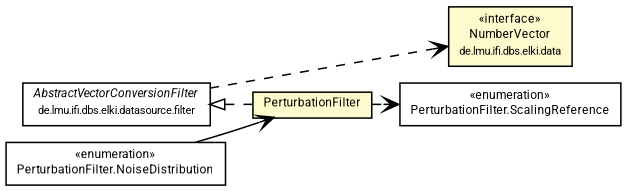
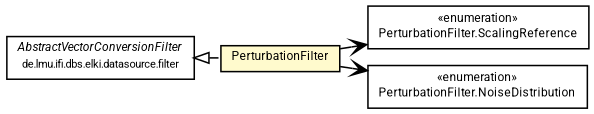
(510, 36) -> none
(378, 104) -> (346, 48)
(228, 133) -> (346, 67)
